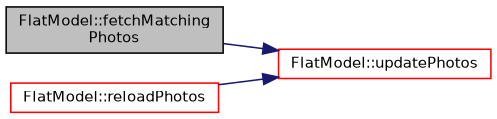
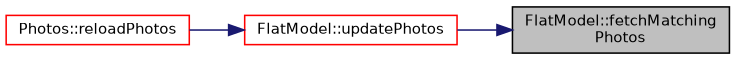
(243, 46) -> (477, 30)
(115, 98) -> (98, 30)
